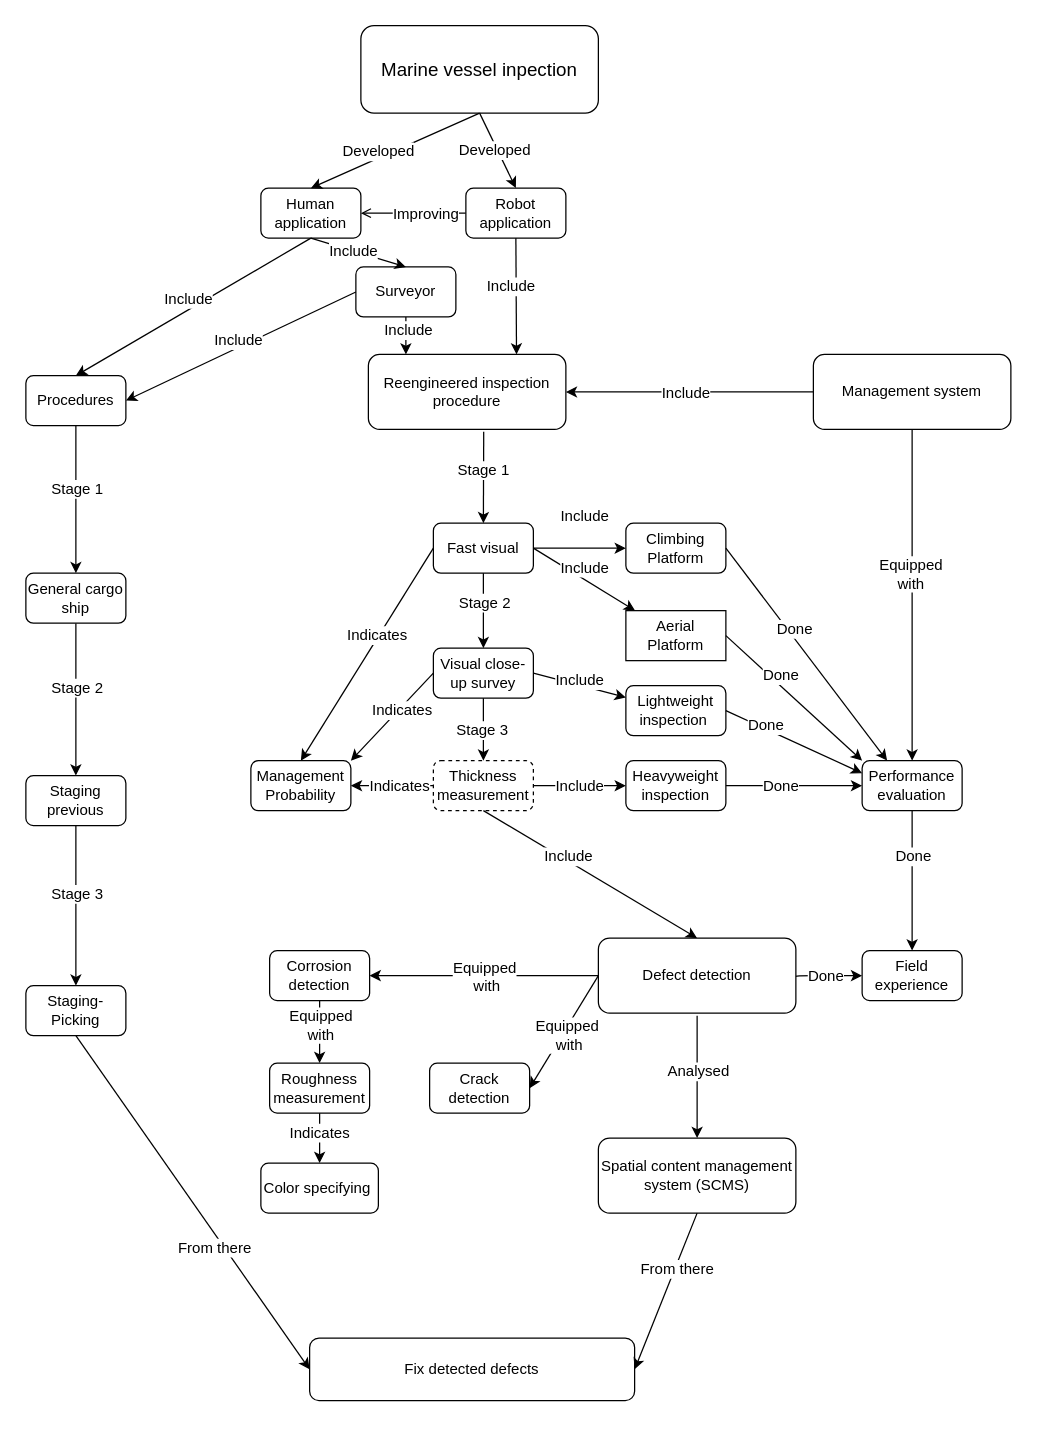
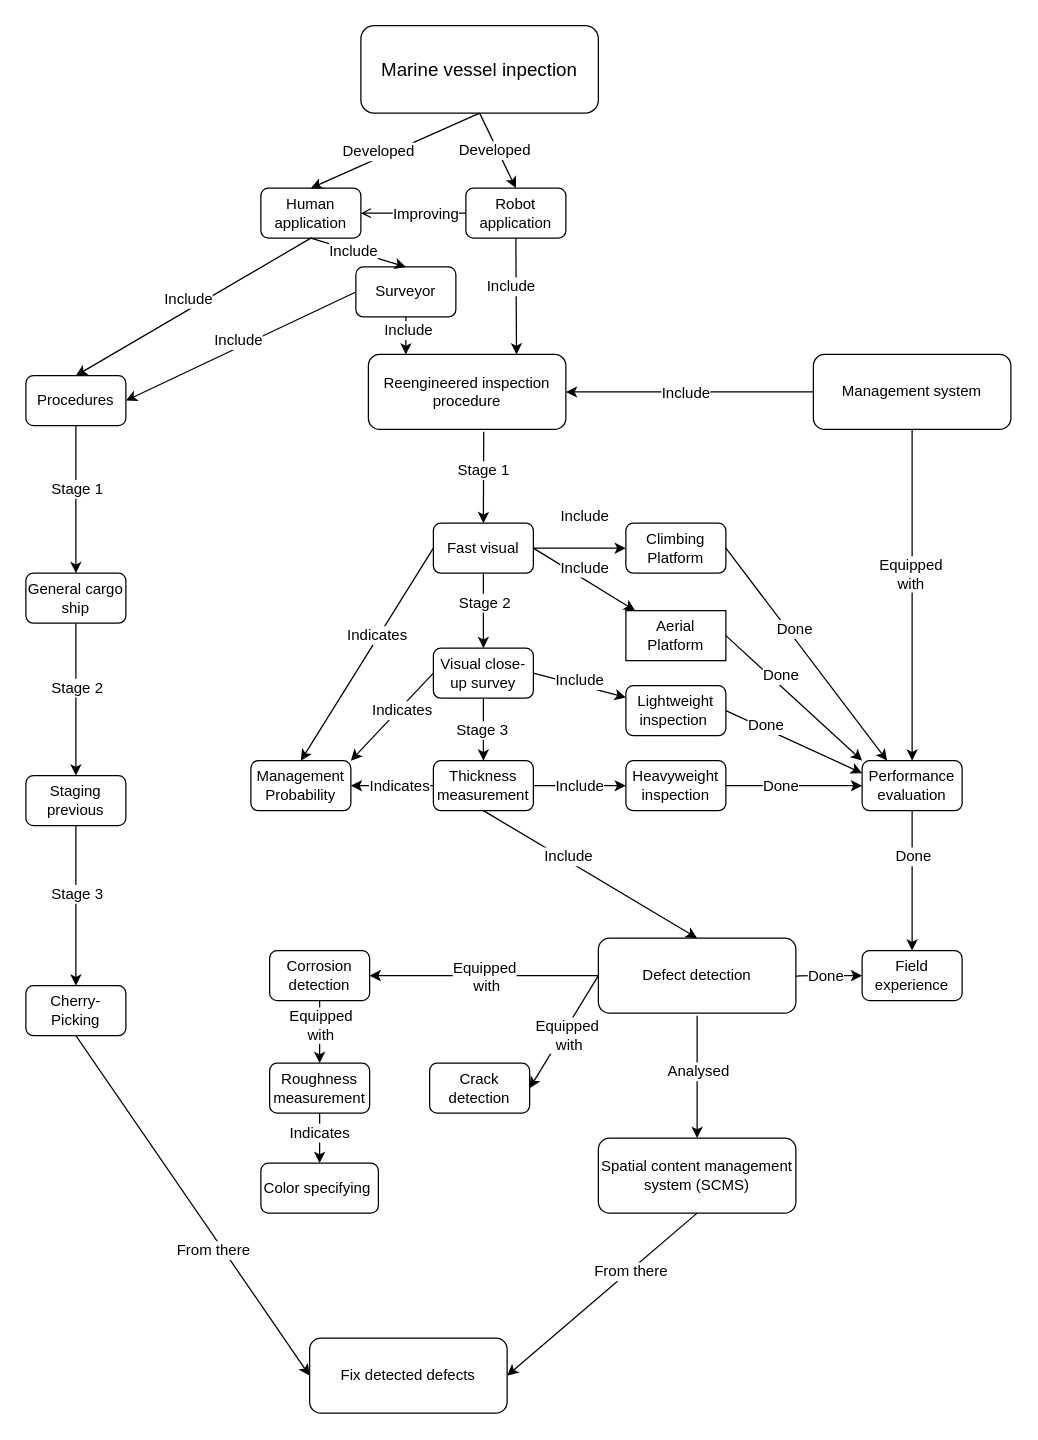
(483, 786) -> (483, 786)
(76, 1011) -> (76, 1011)
(472, 1369) -> (408, 1376)
